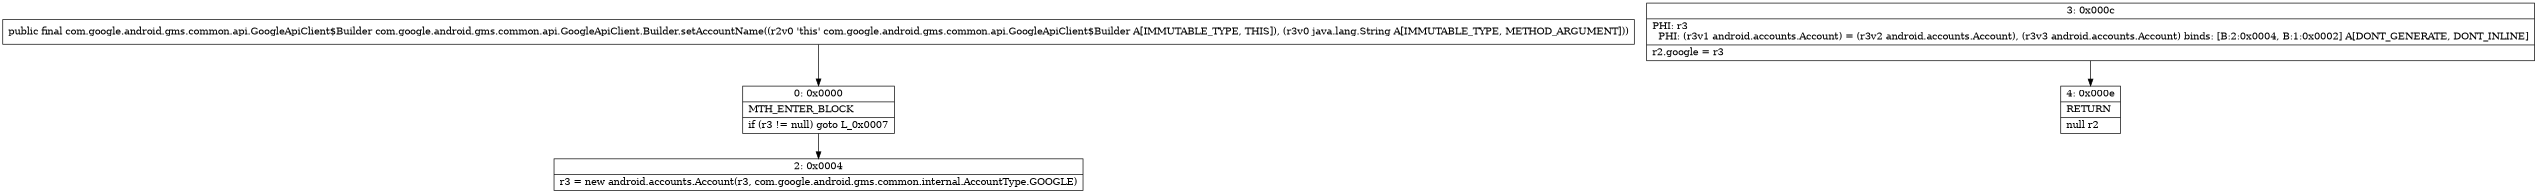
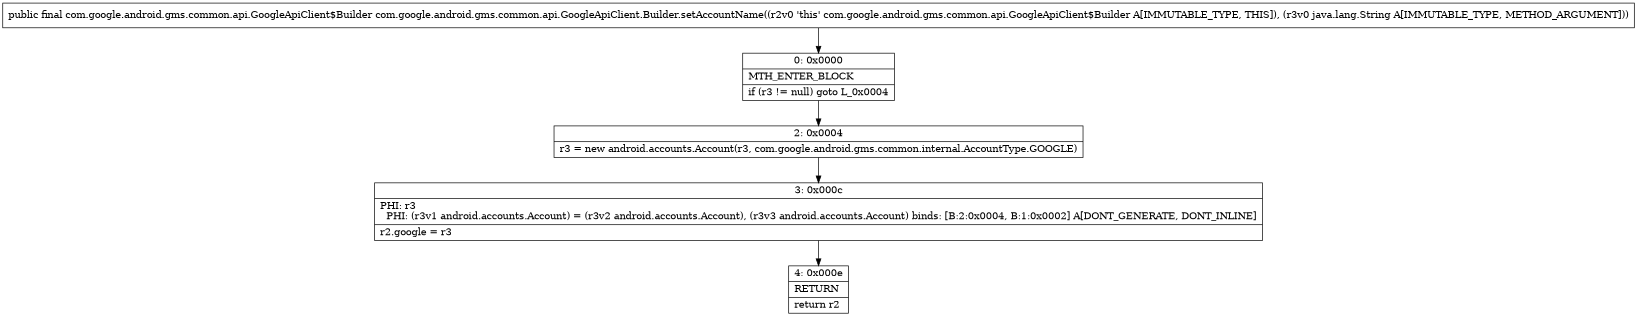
(819, 125) -> (819, 92)
(2083, 125) -> (817, 305)
none -> (819, 167)
